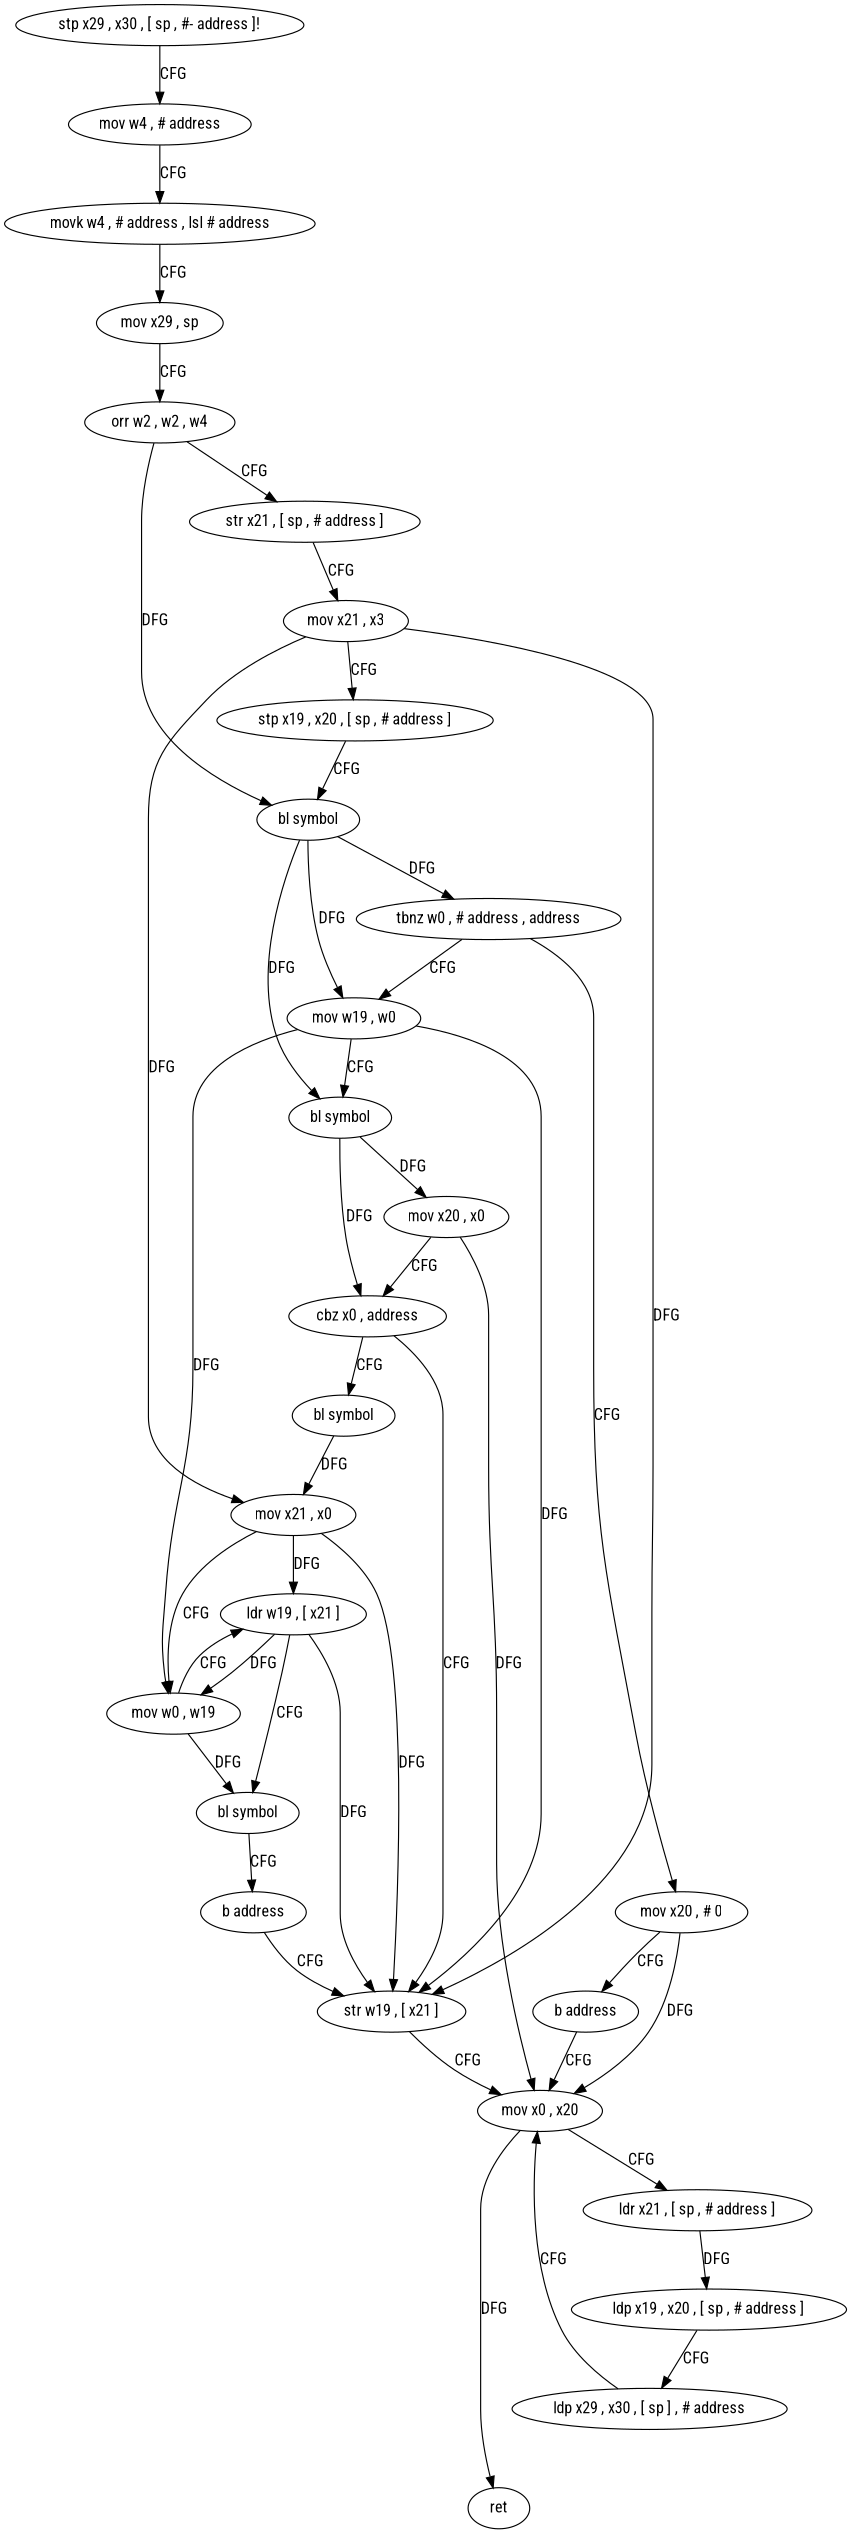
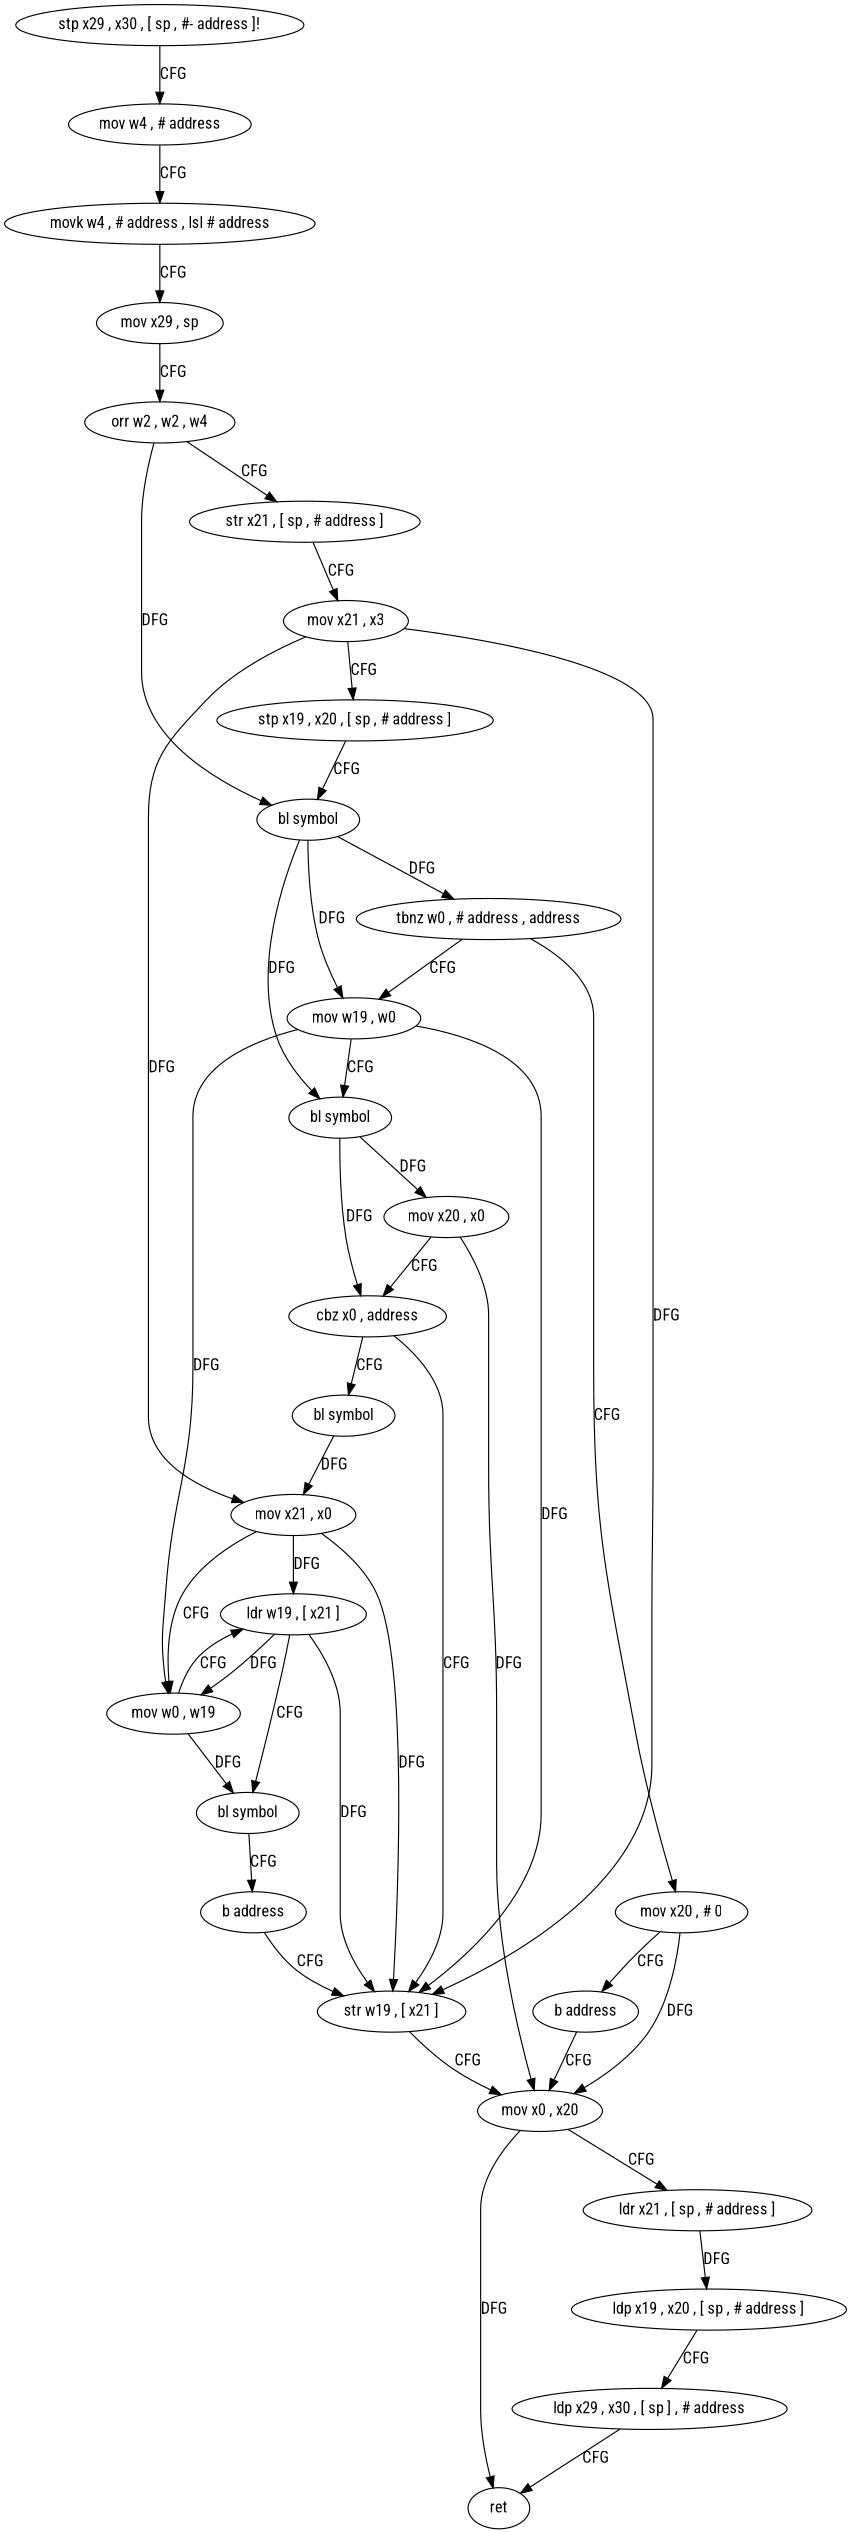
(544, 2279) -> (575, 2458)
